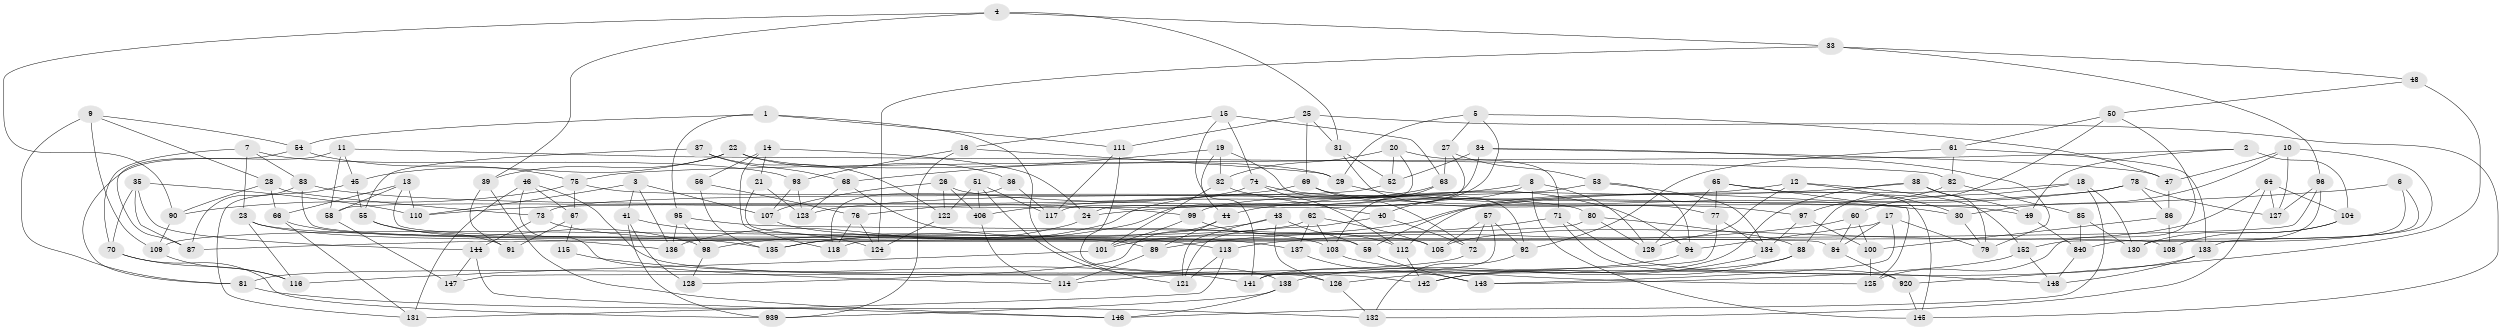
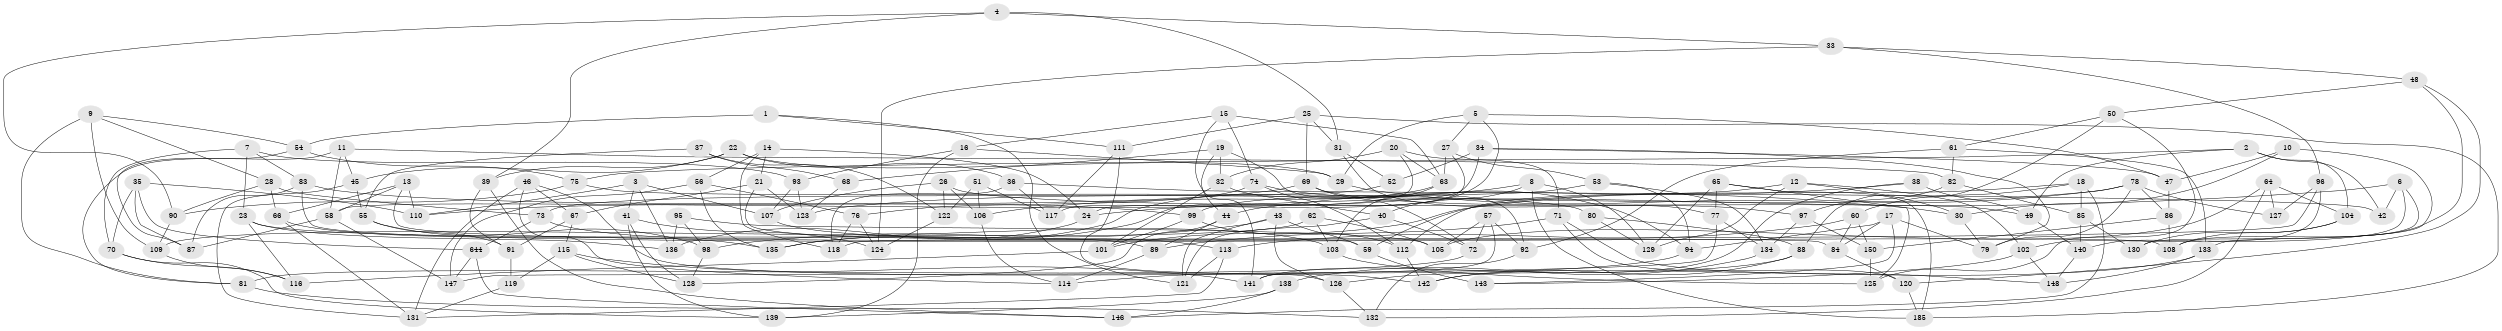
(685, 137) -> none
(1393, 165) -> (1419, 165)
(2287, 183) -> none
none -> (563, 198)
(575, 199) -> (667, 198)
(2116, 211) -> (2081, 199)
(1981, 215) -> (2086, 231)
(980, 216) -> (980, 216)
none -> (2382, 216)
none -> (2437, 218)
(894, 239) -> (269, 231)
(476, 250) -> (476, 250)
(1297, 250) -> none
(1870, 250) -> (1870, 250)
(2023, 250) -> (2023, 250)
(2080, 250) -> (2080, 250)
(1078, 262) -> none
none -> (607, 265)
none -> (511, 284)
(1906, 284) -> (1906, 284)
(772, 318) -> (772, 318)
(1920, 318) -> (1920, 318)
